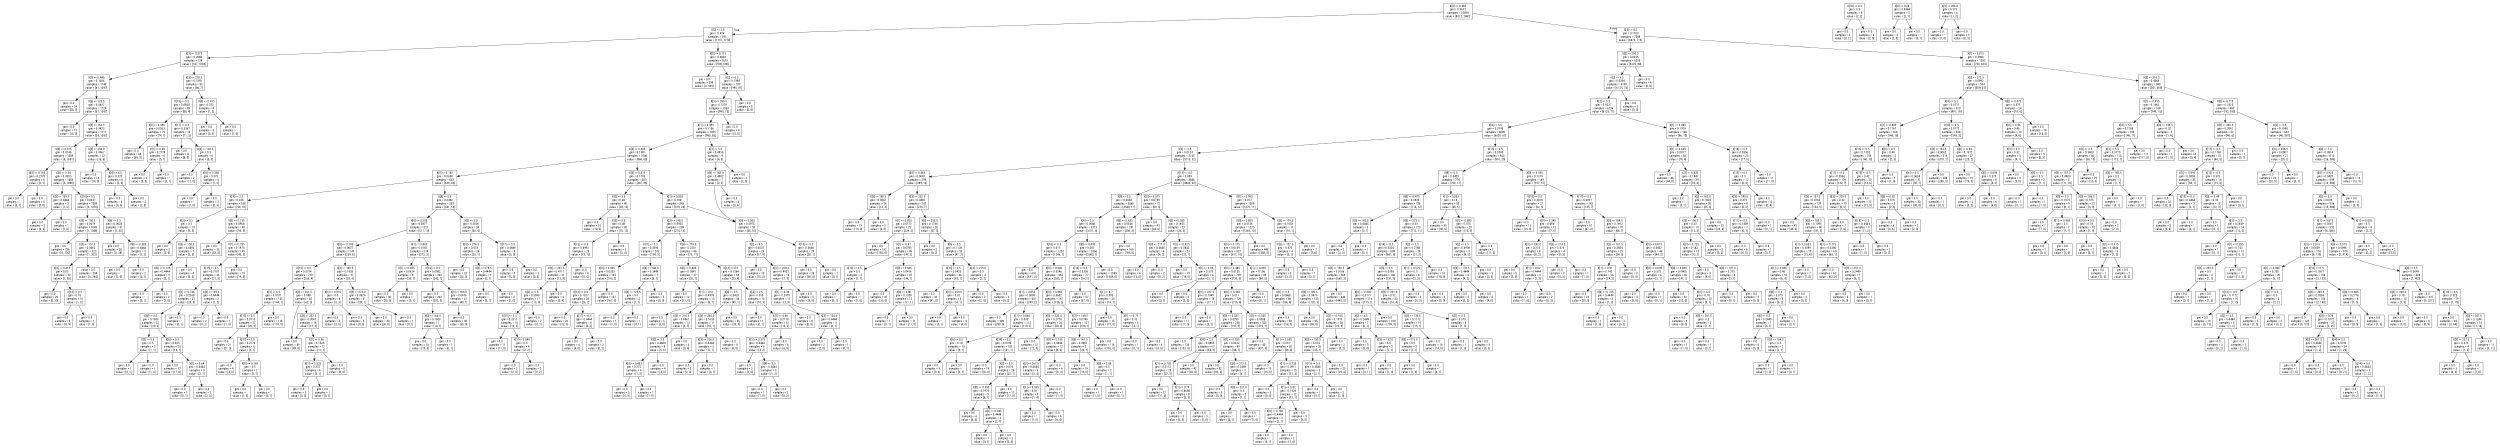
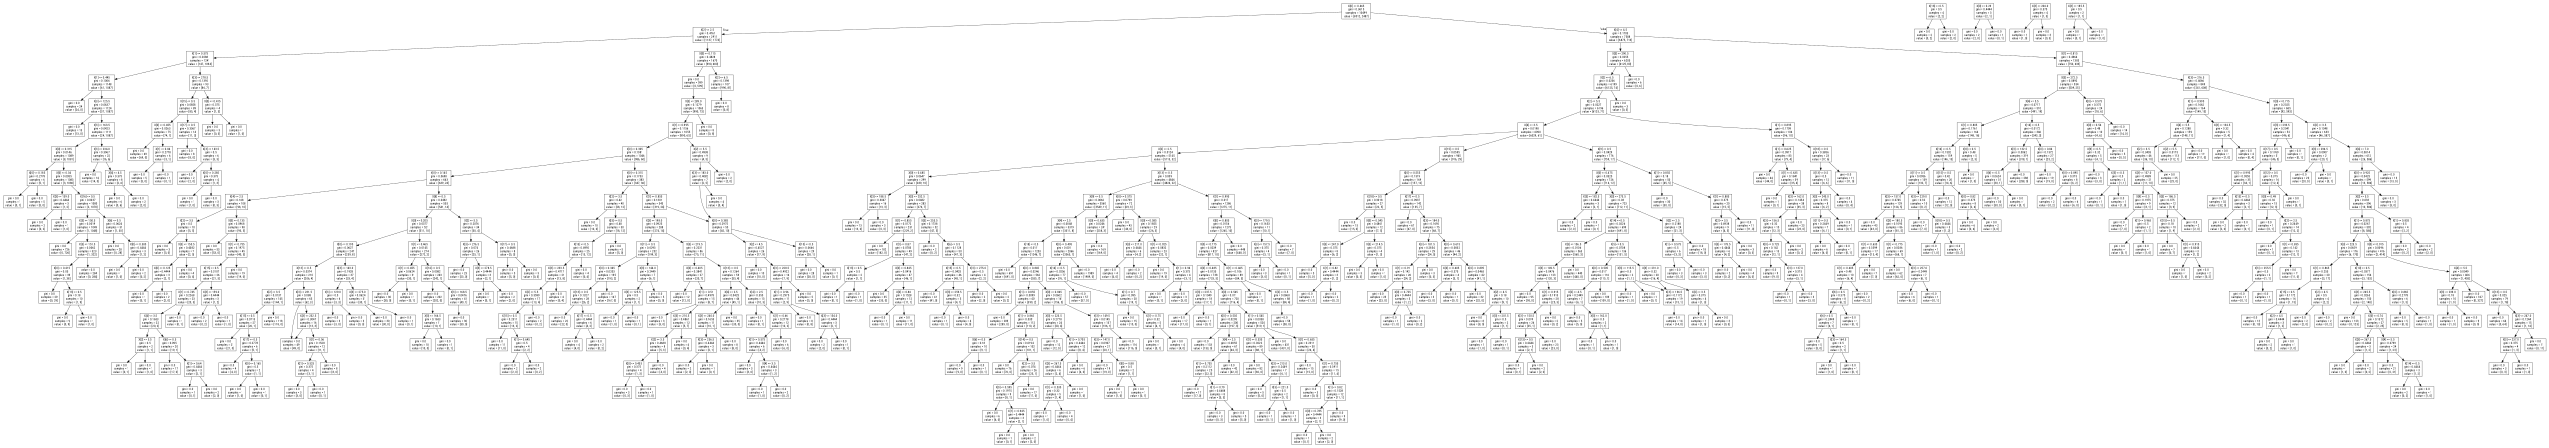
(726, 94) -> (693, 93)
(2113, 165) -> none
(1474, 166) -> (1567, 142)
(1411, 332) -> (1648, 285)
(291, 345) -> (291, 345)
